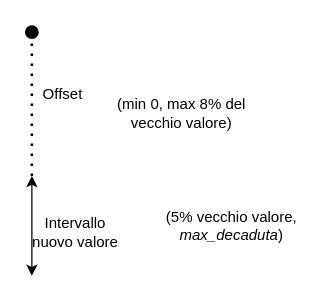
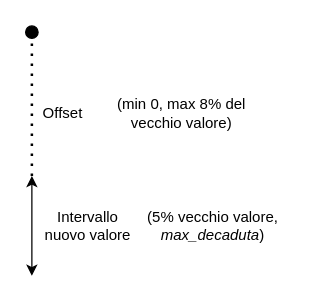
(63, 94) -> (63, 113)
(232, 226) -> (213, 226)
(76, 232) -> (88, 226)
